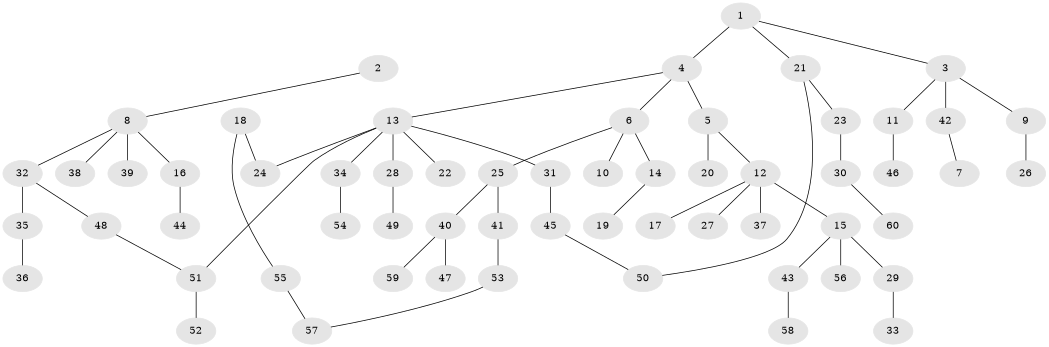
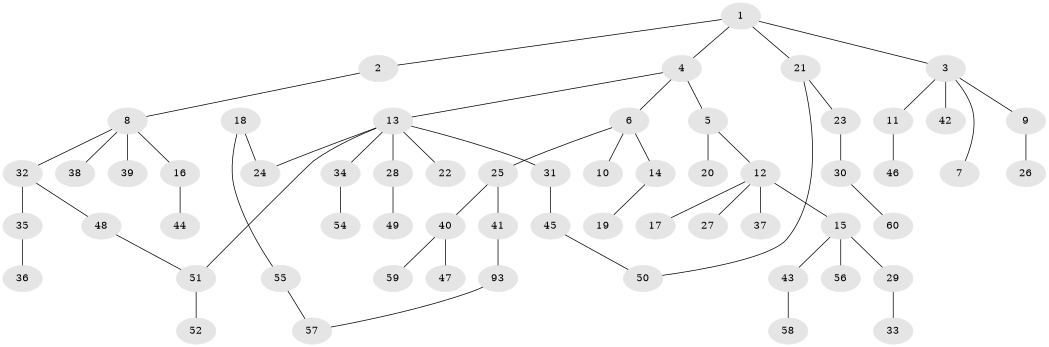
none -> (560, 42)
(953, 147) -> (974, 119)
(498, 279) -> (498, 279)
